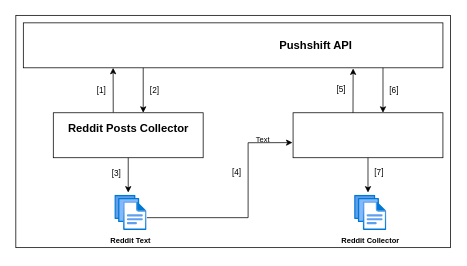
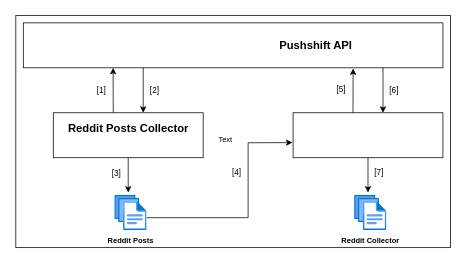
(263, 139) -> (225, 139)
(131, 239) -> (131, 239)
